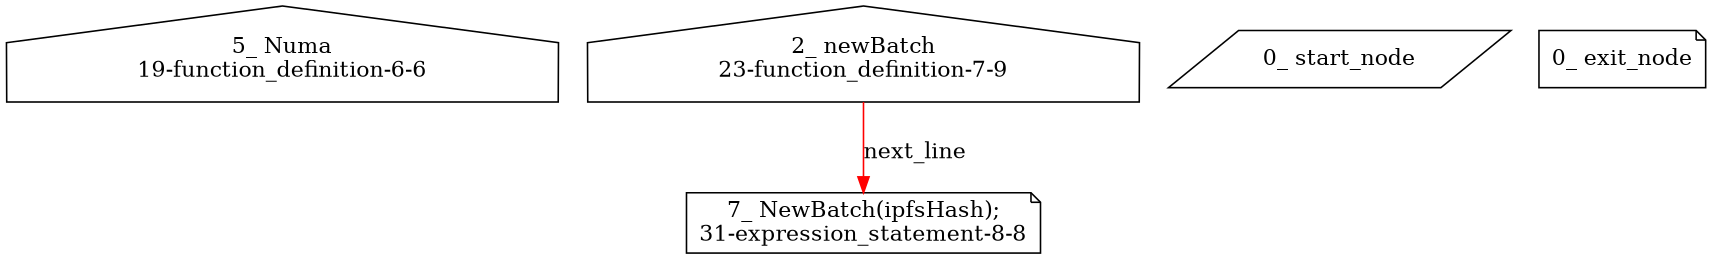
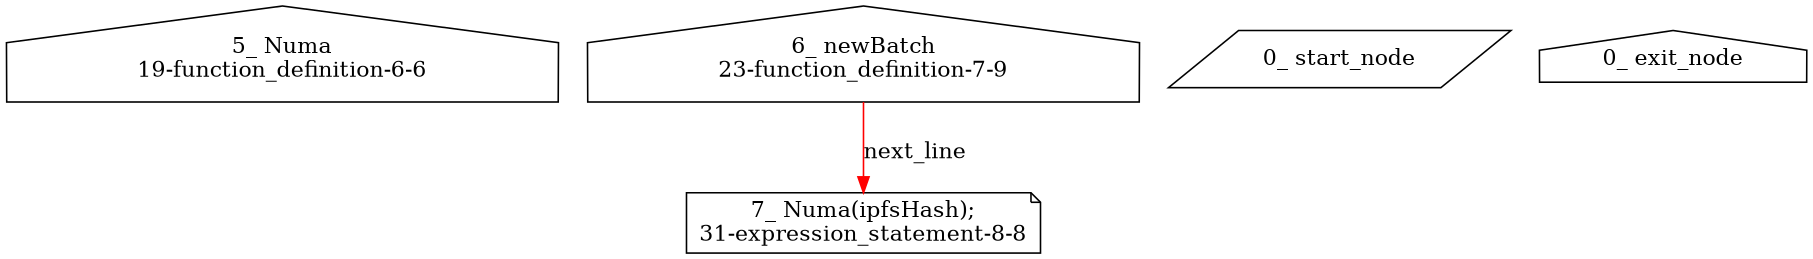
(863, 59) -> (863, 59)
(1622, 59) -> (1673, 59)
(863, 223) -> (863, 223)
